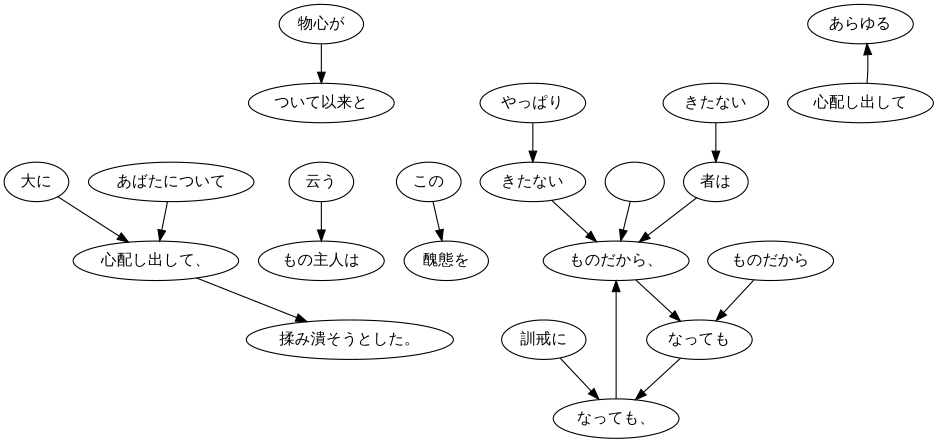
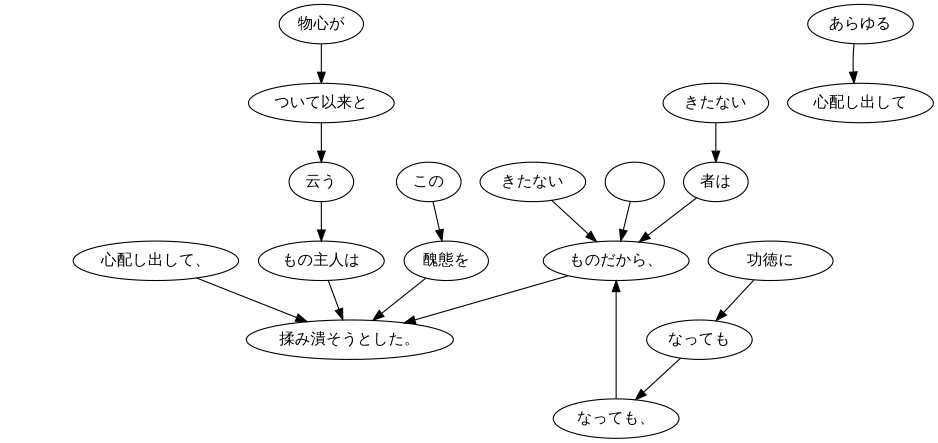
(868, 69) -> (853, 58)
(533, 103) -> none
none -> (321, 137)
(36, 182) -> none
(171, 182) -> none
(771, 261) -> (771, 261)
none -> (334, 295)
none -> (404, 296)
(654, 297) -> (492, 298)
(544, 340) -> none
